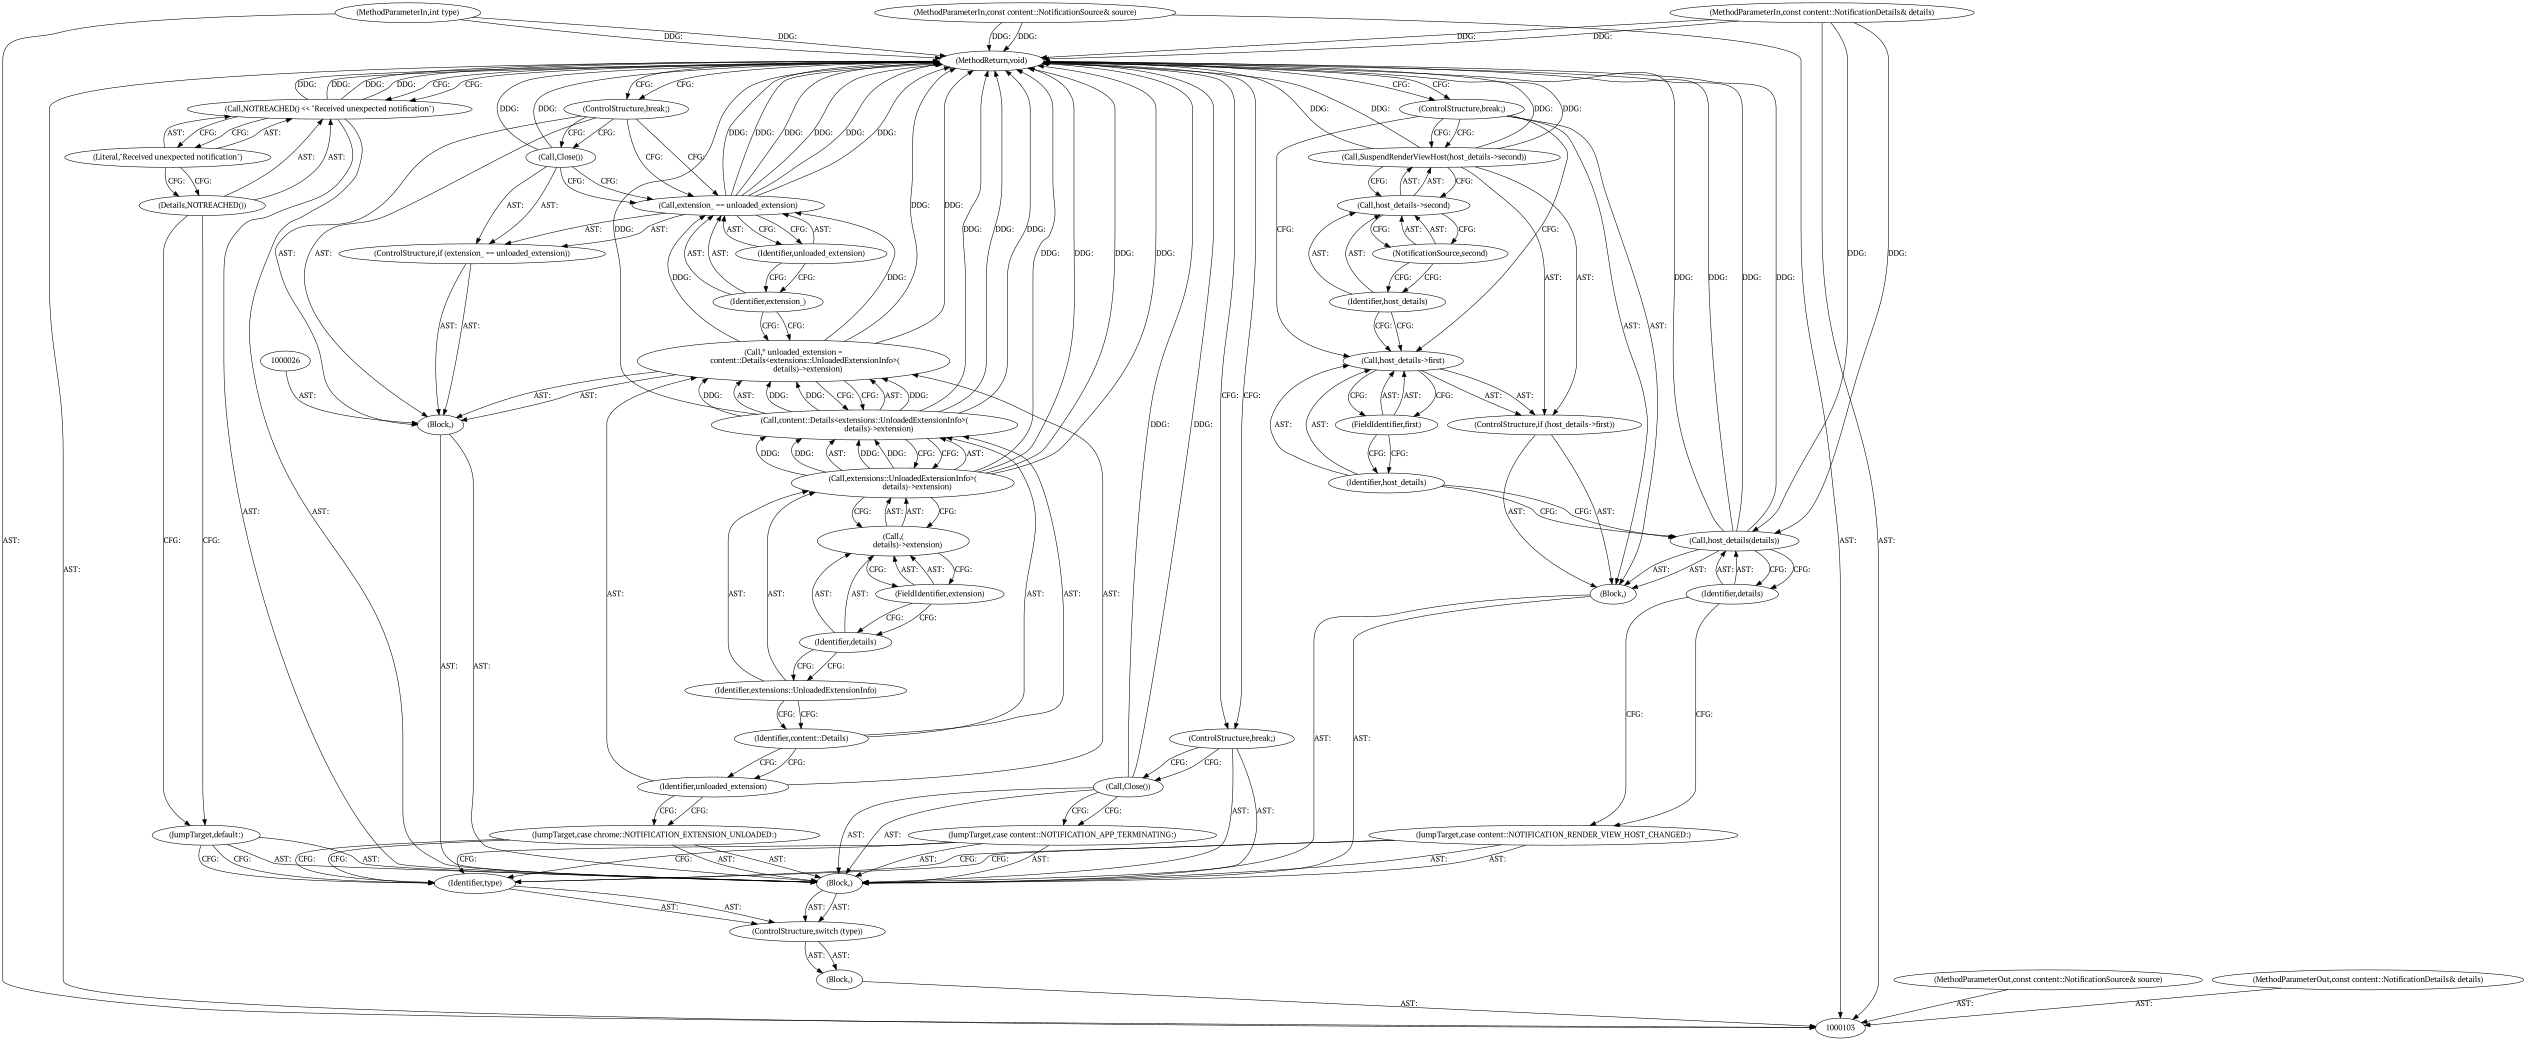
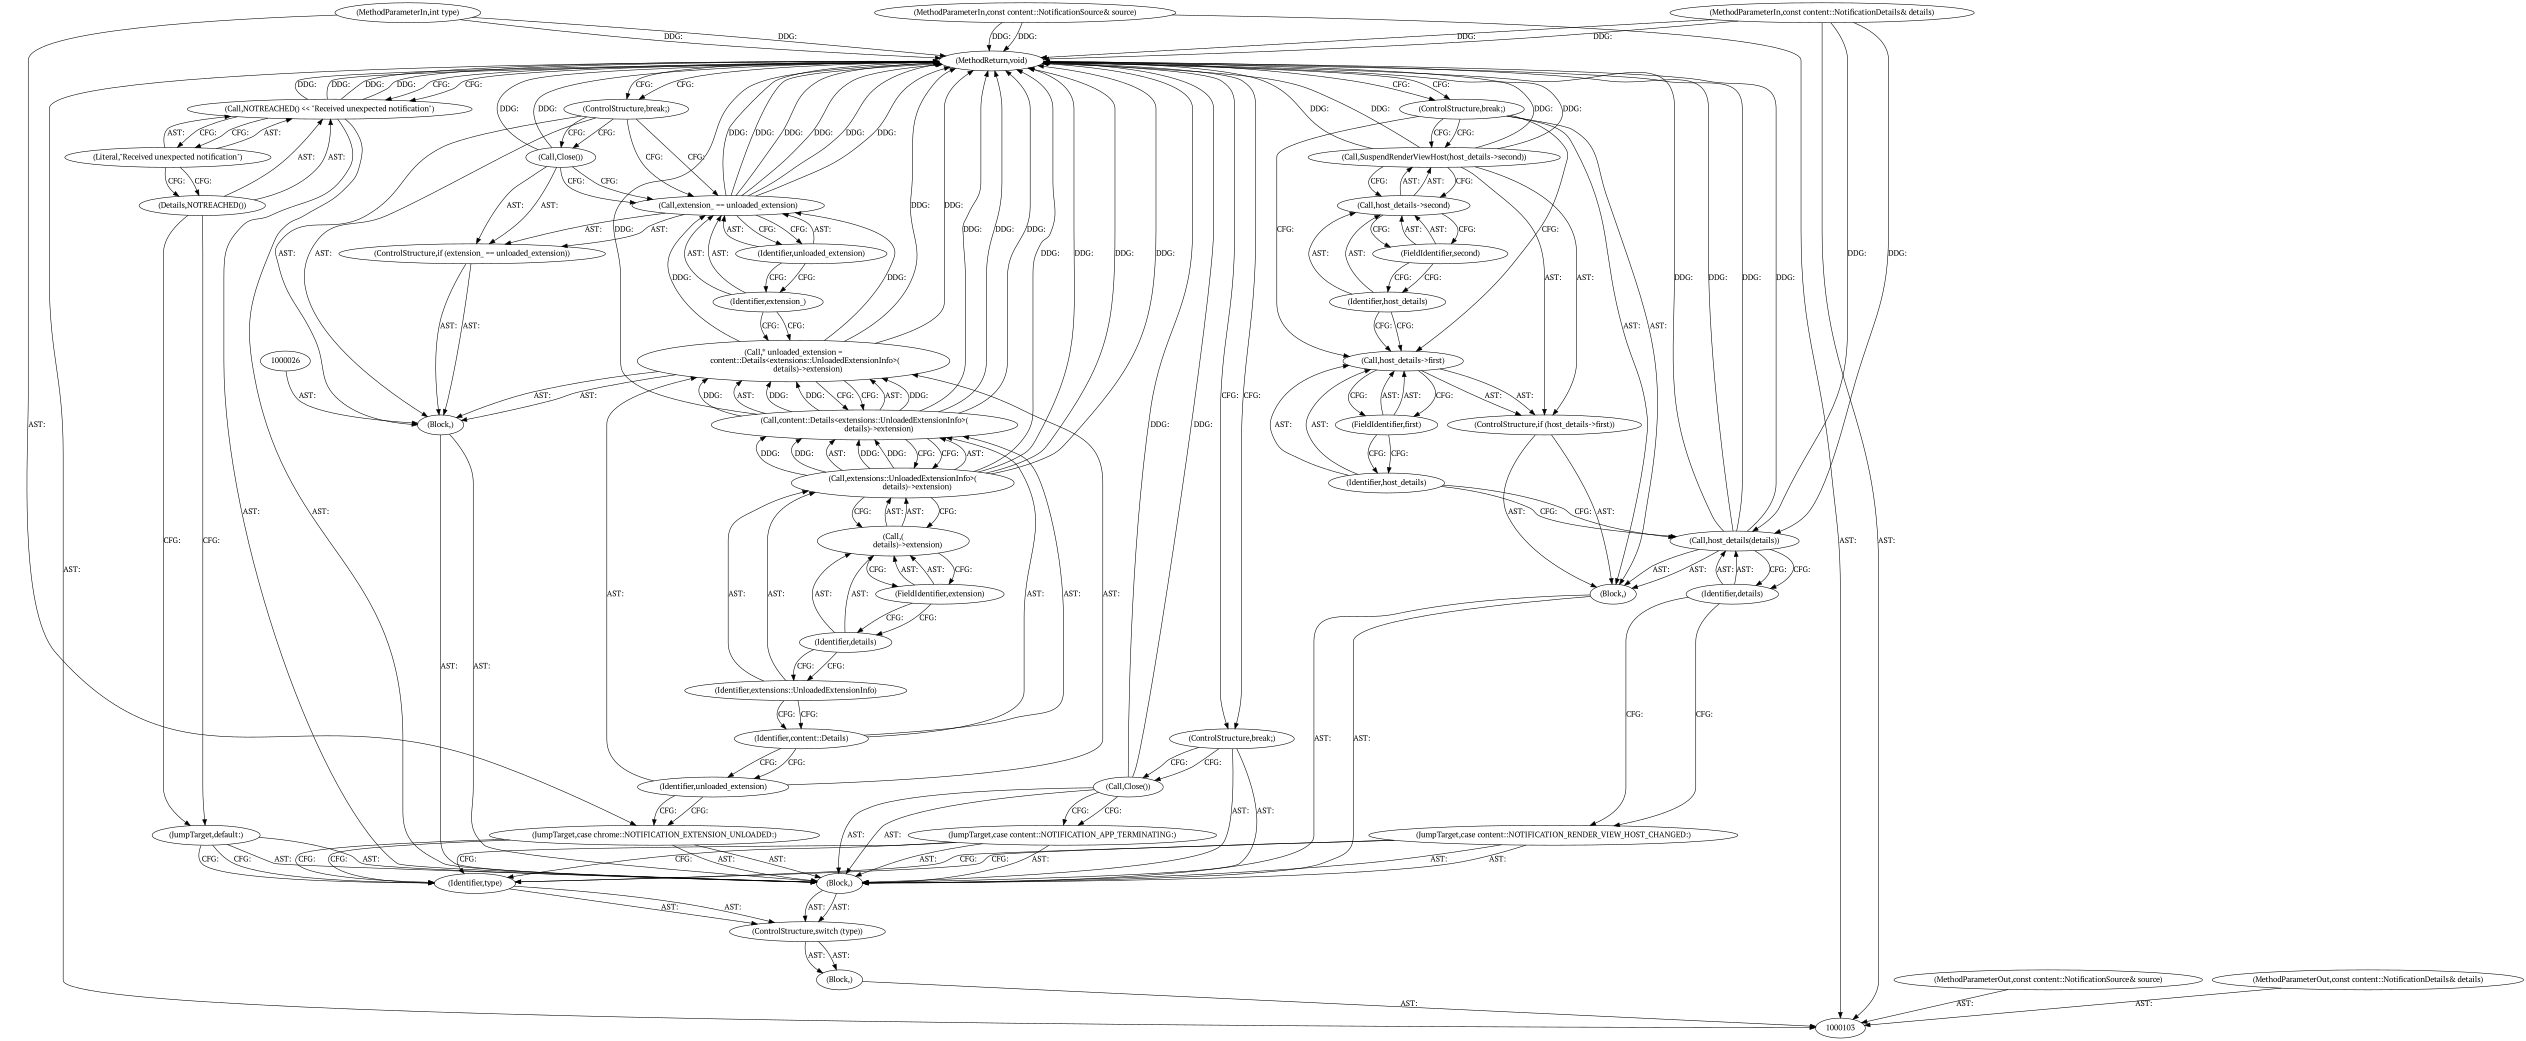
(1440, 254) -> (1440, 254)
(271, 1012) -> (27, 509)
